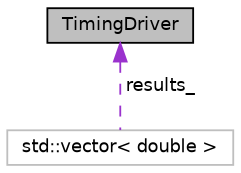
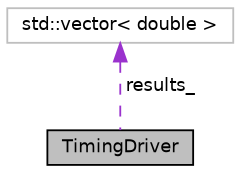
(120, 96) -> (120, 96)
